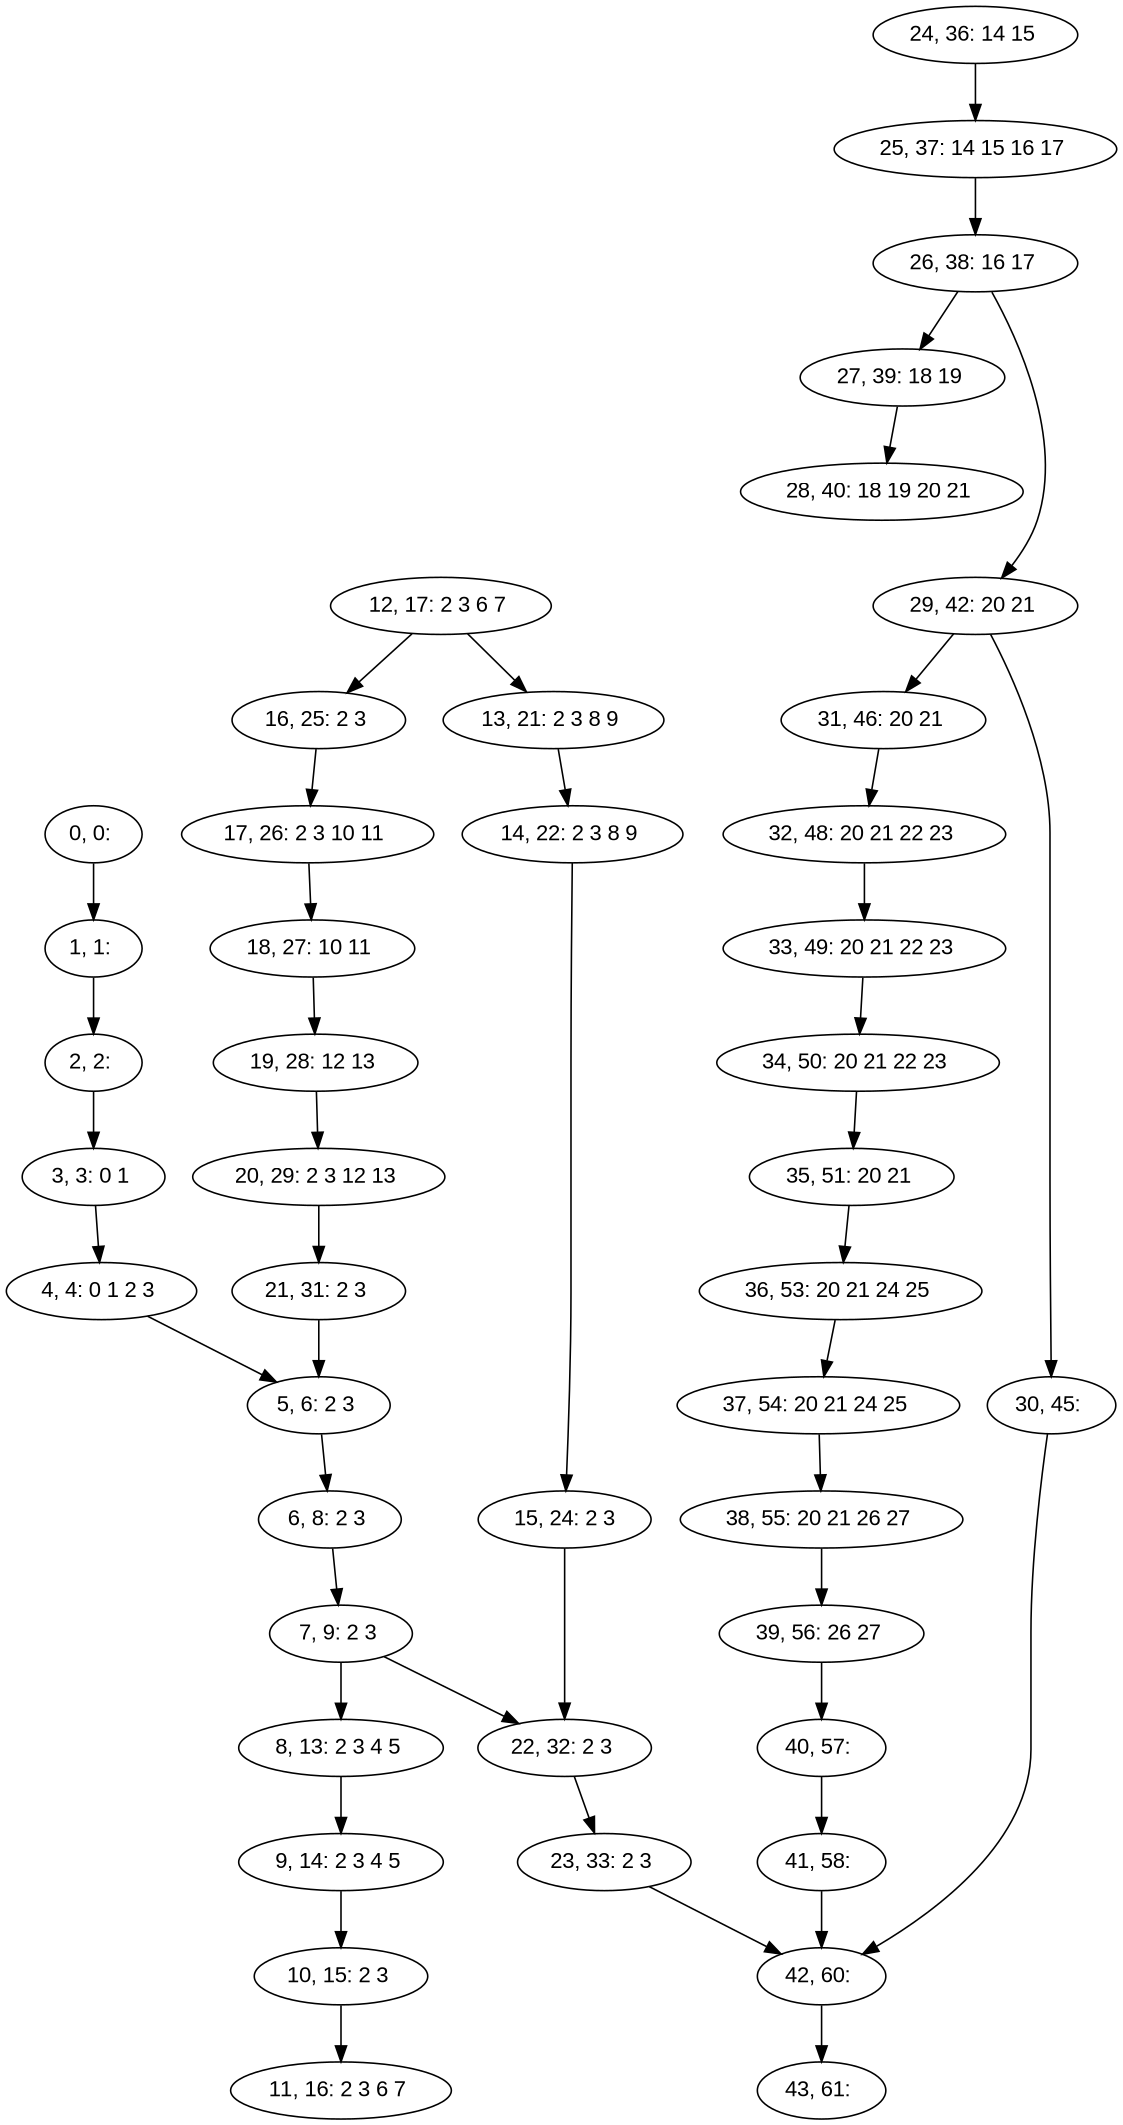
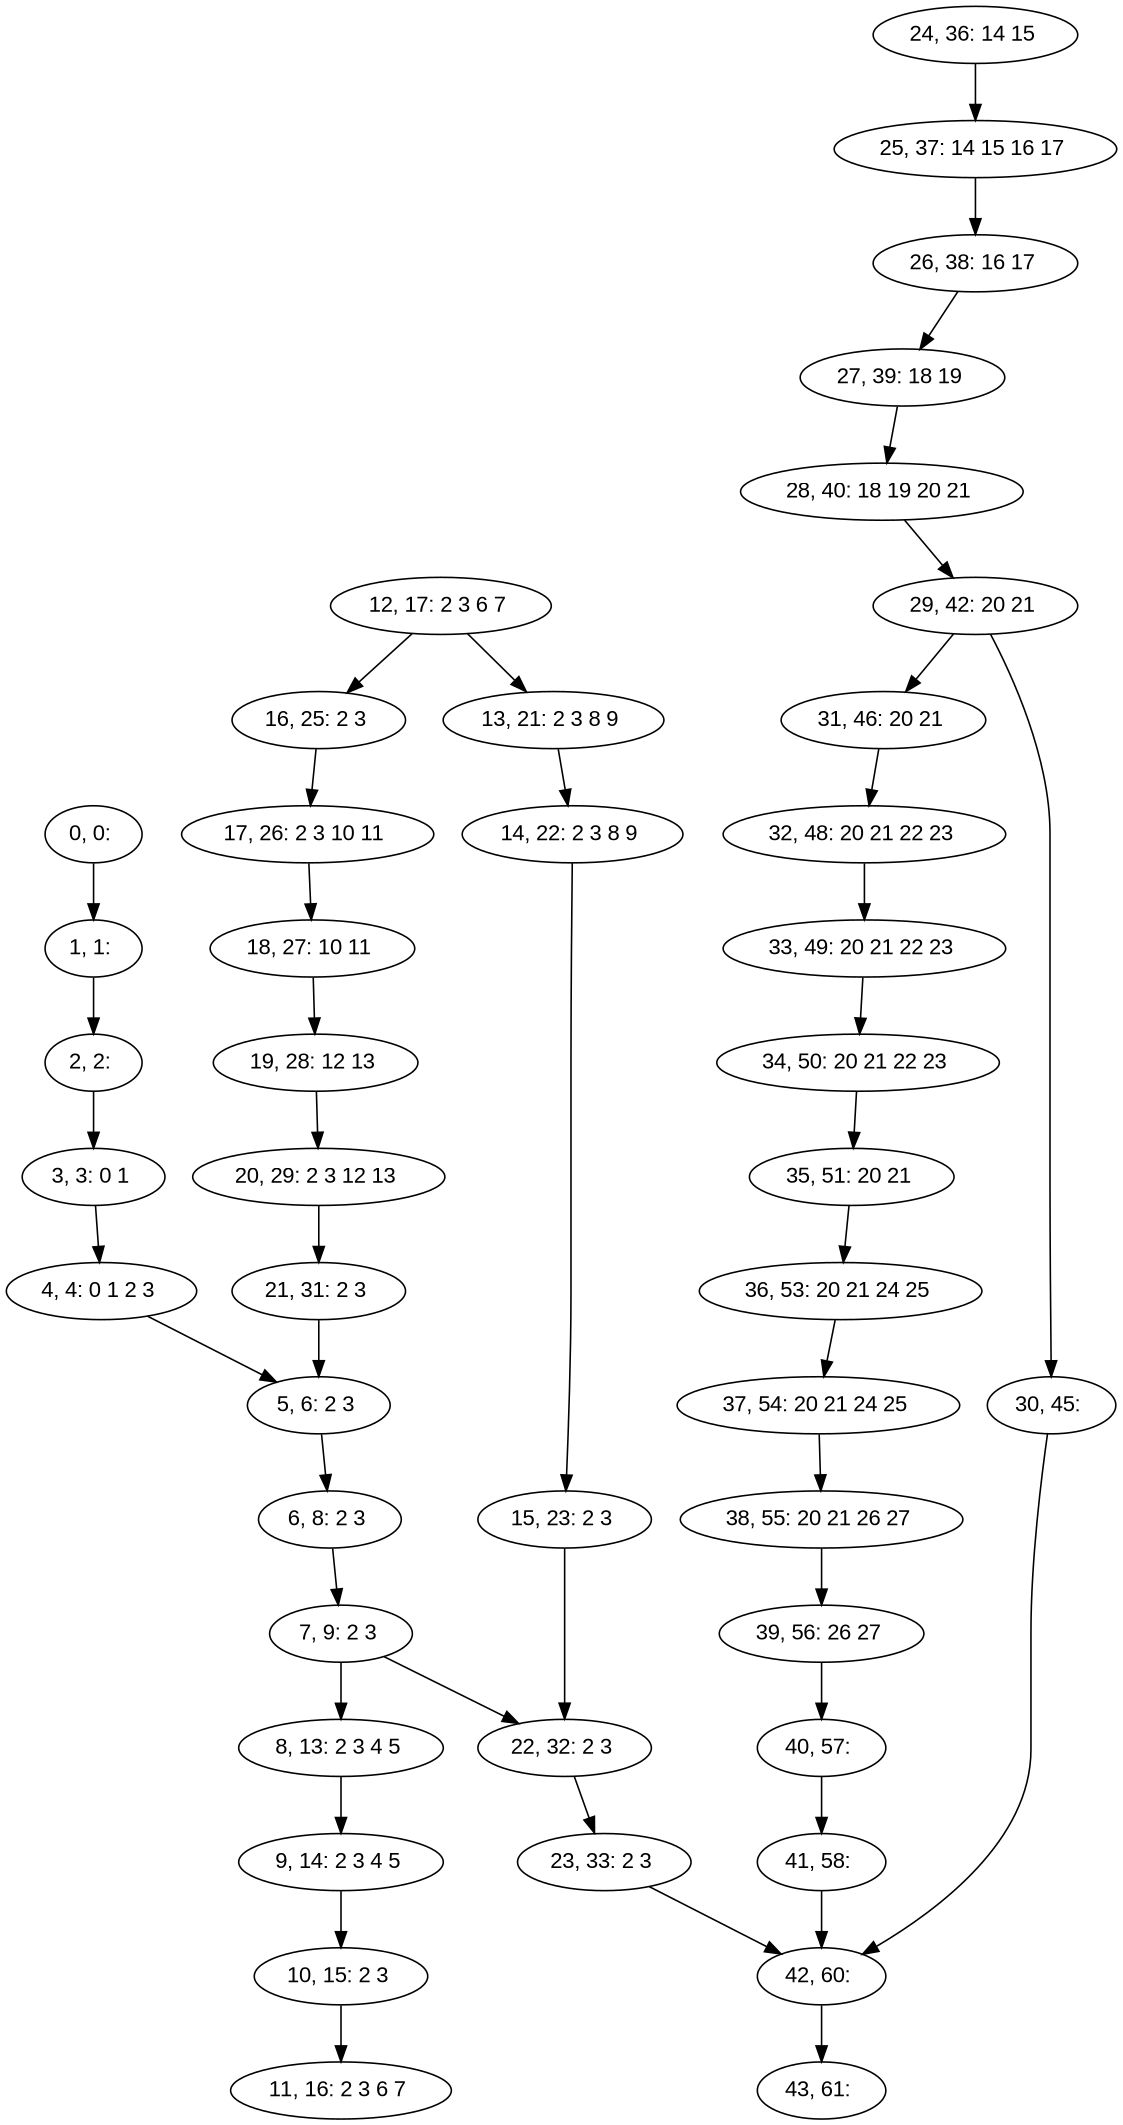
(1042, 428) -> (923, 543)
(565, 1519) -> (565, 1519)
